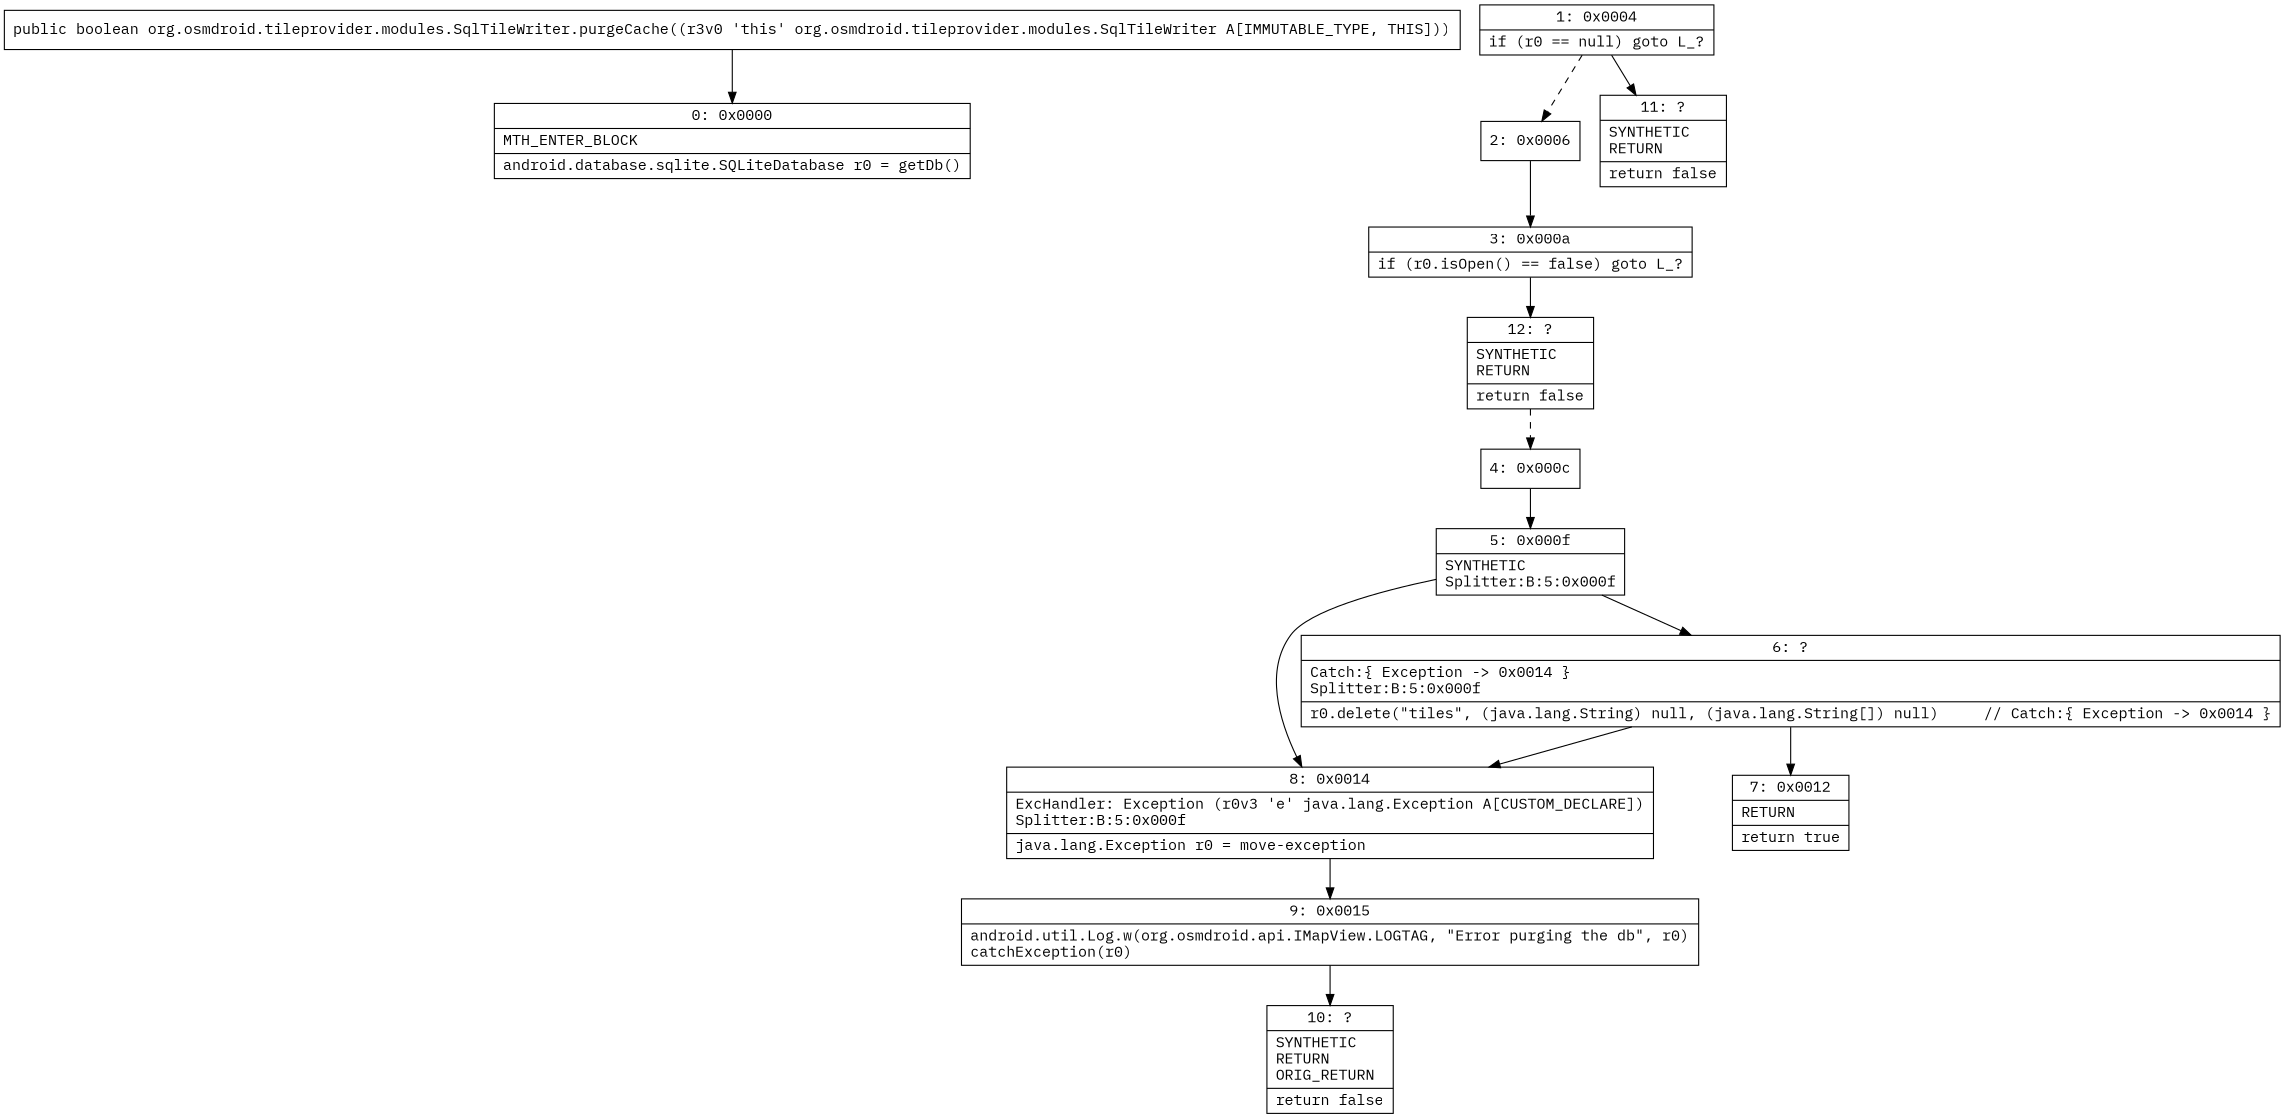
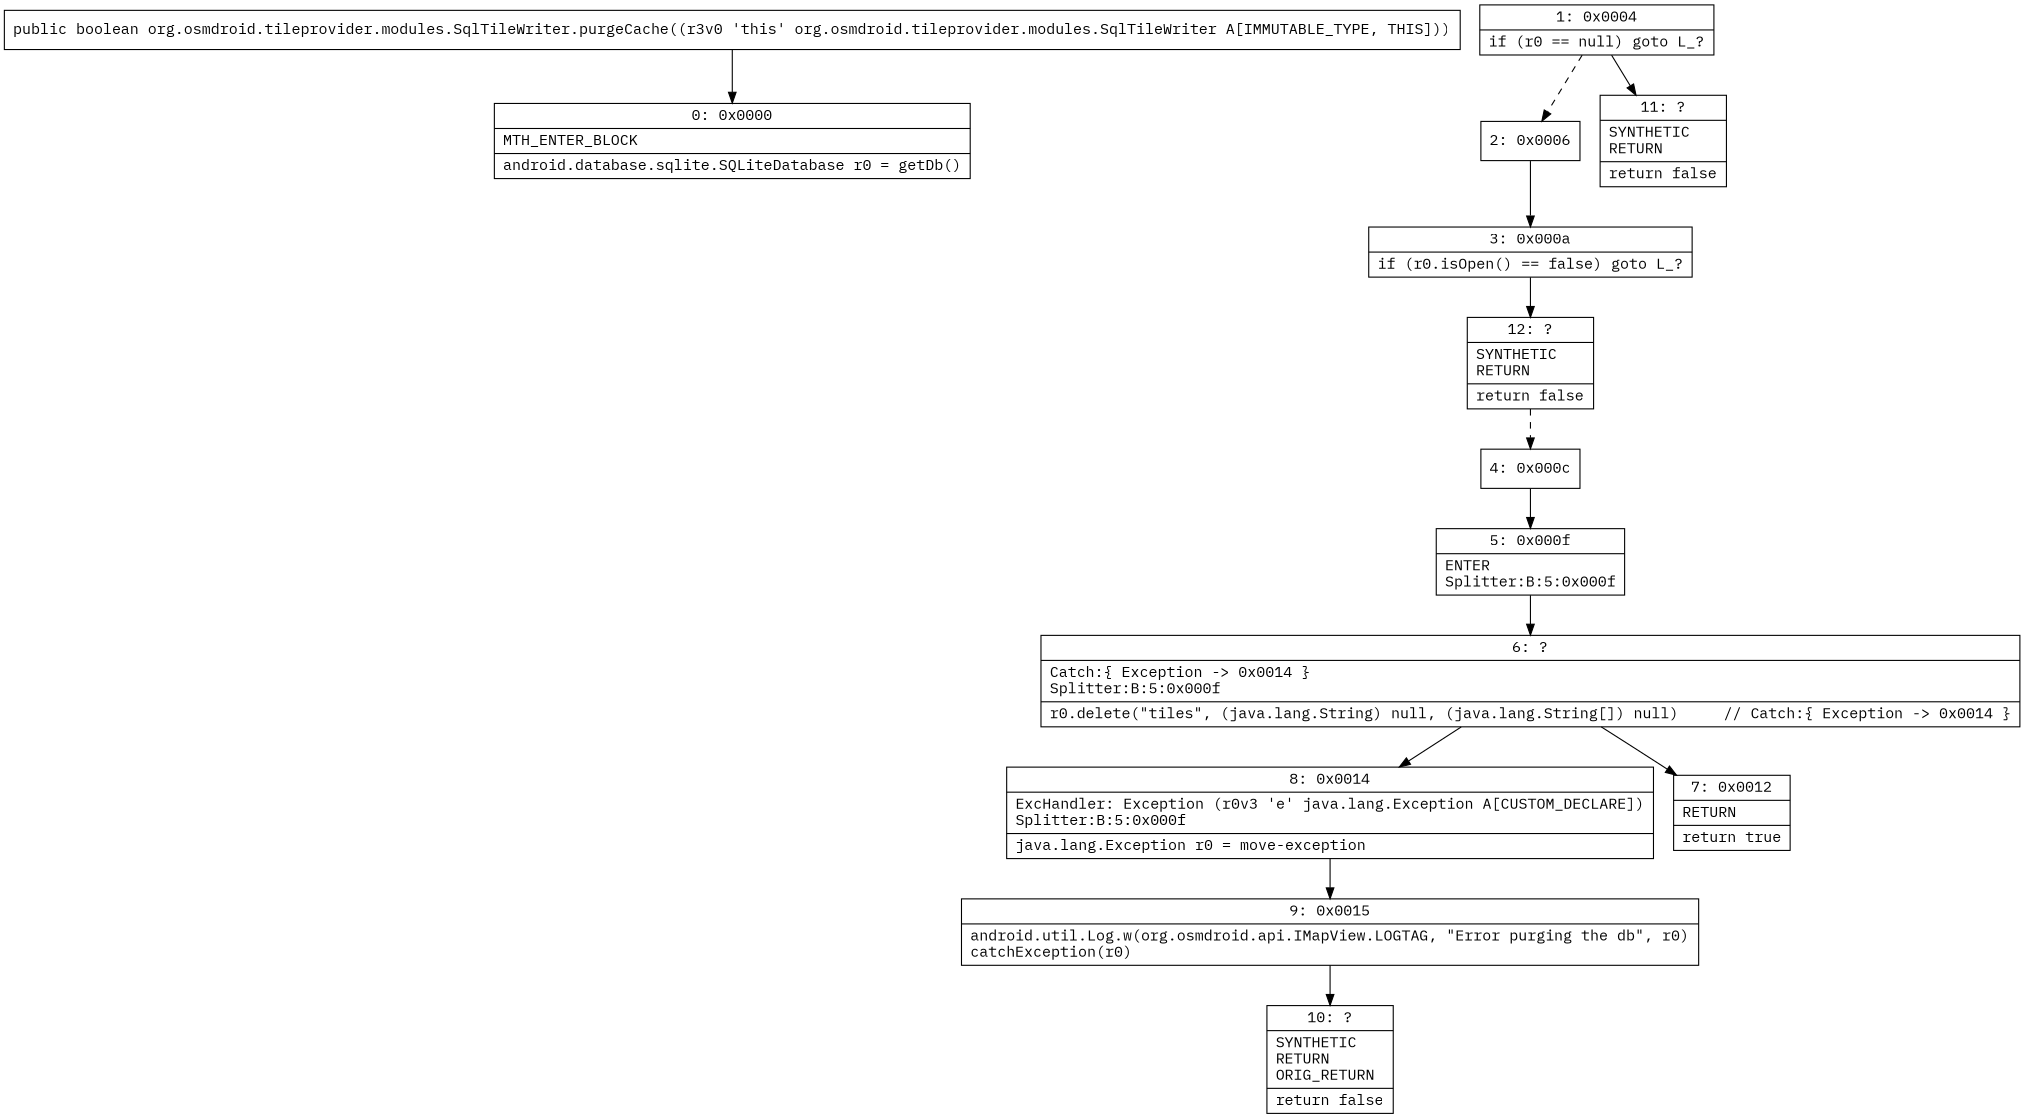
(1486, 566) -> (1468, 566)
(1301, 625) -> none
